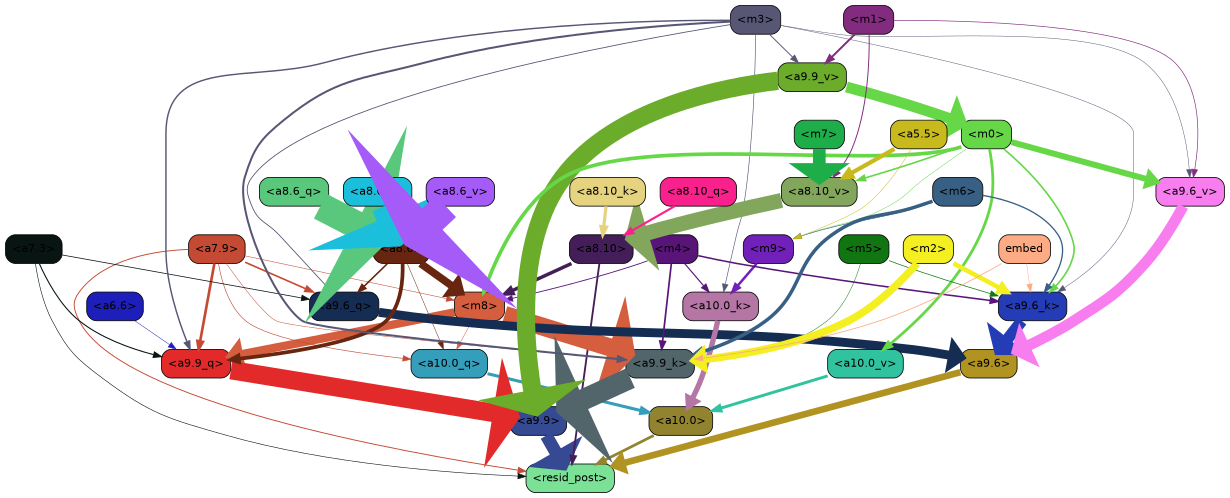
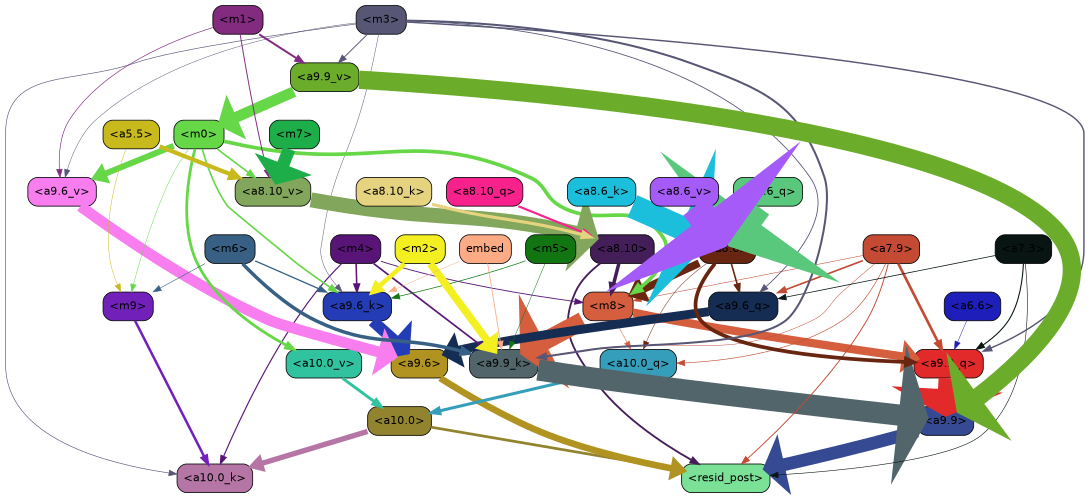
(705, 367) -> (314, 448)
